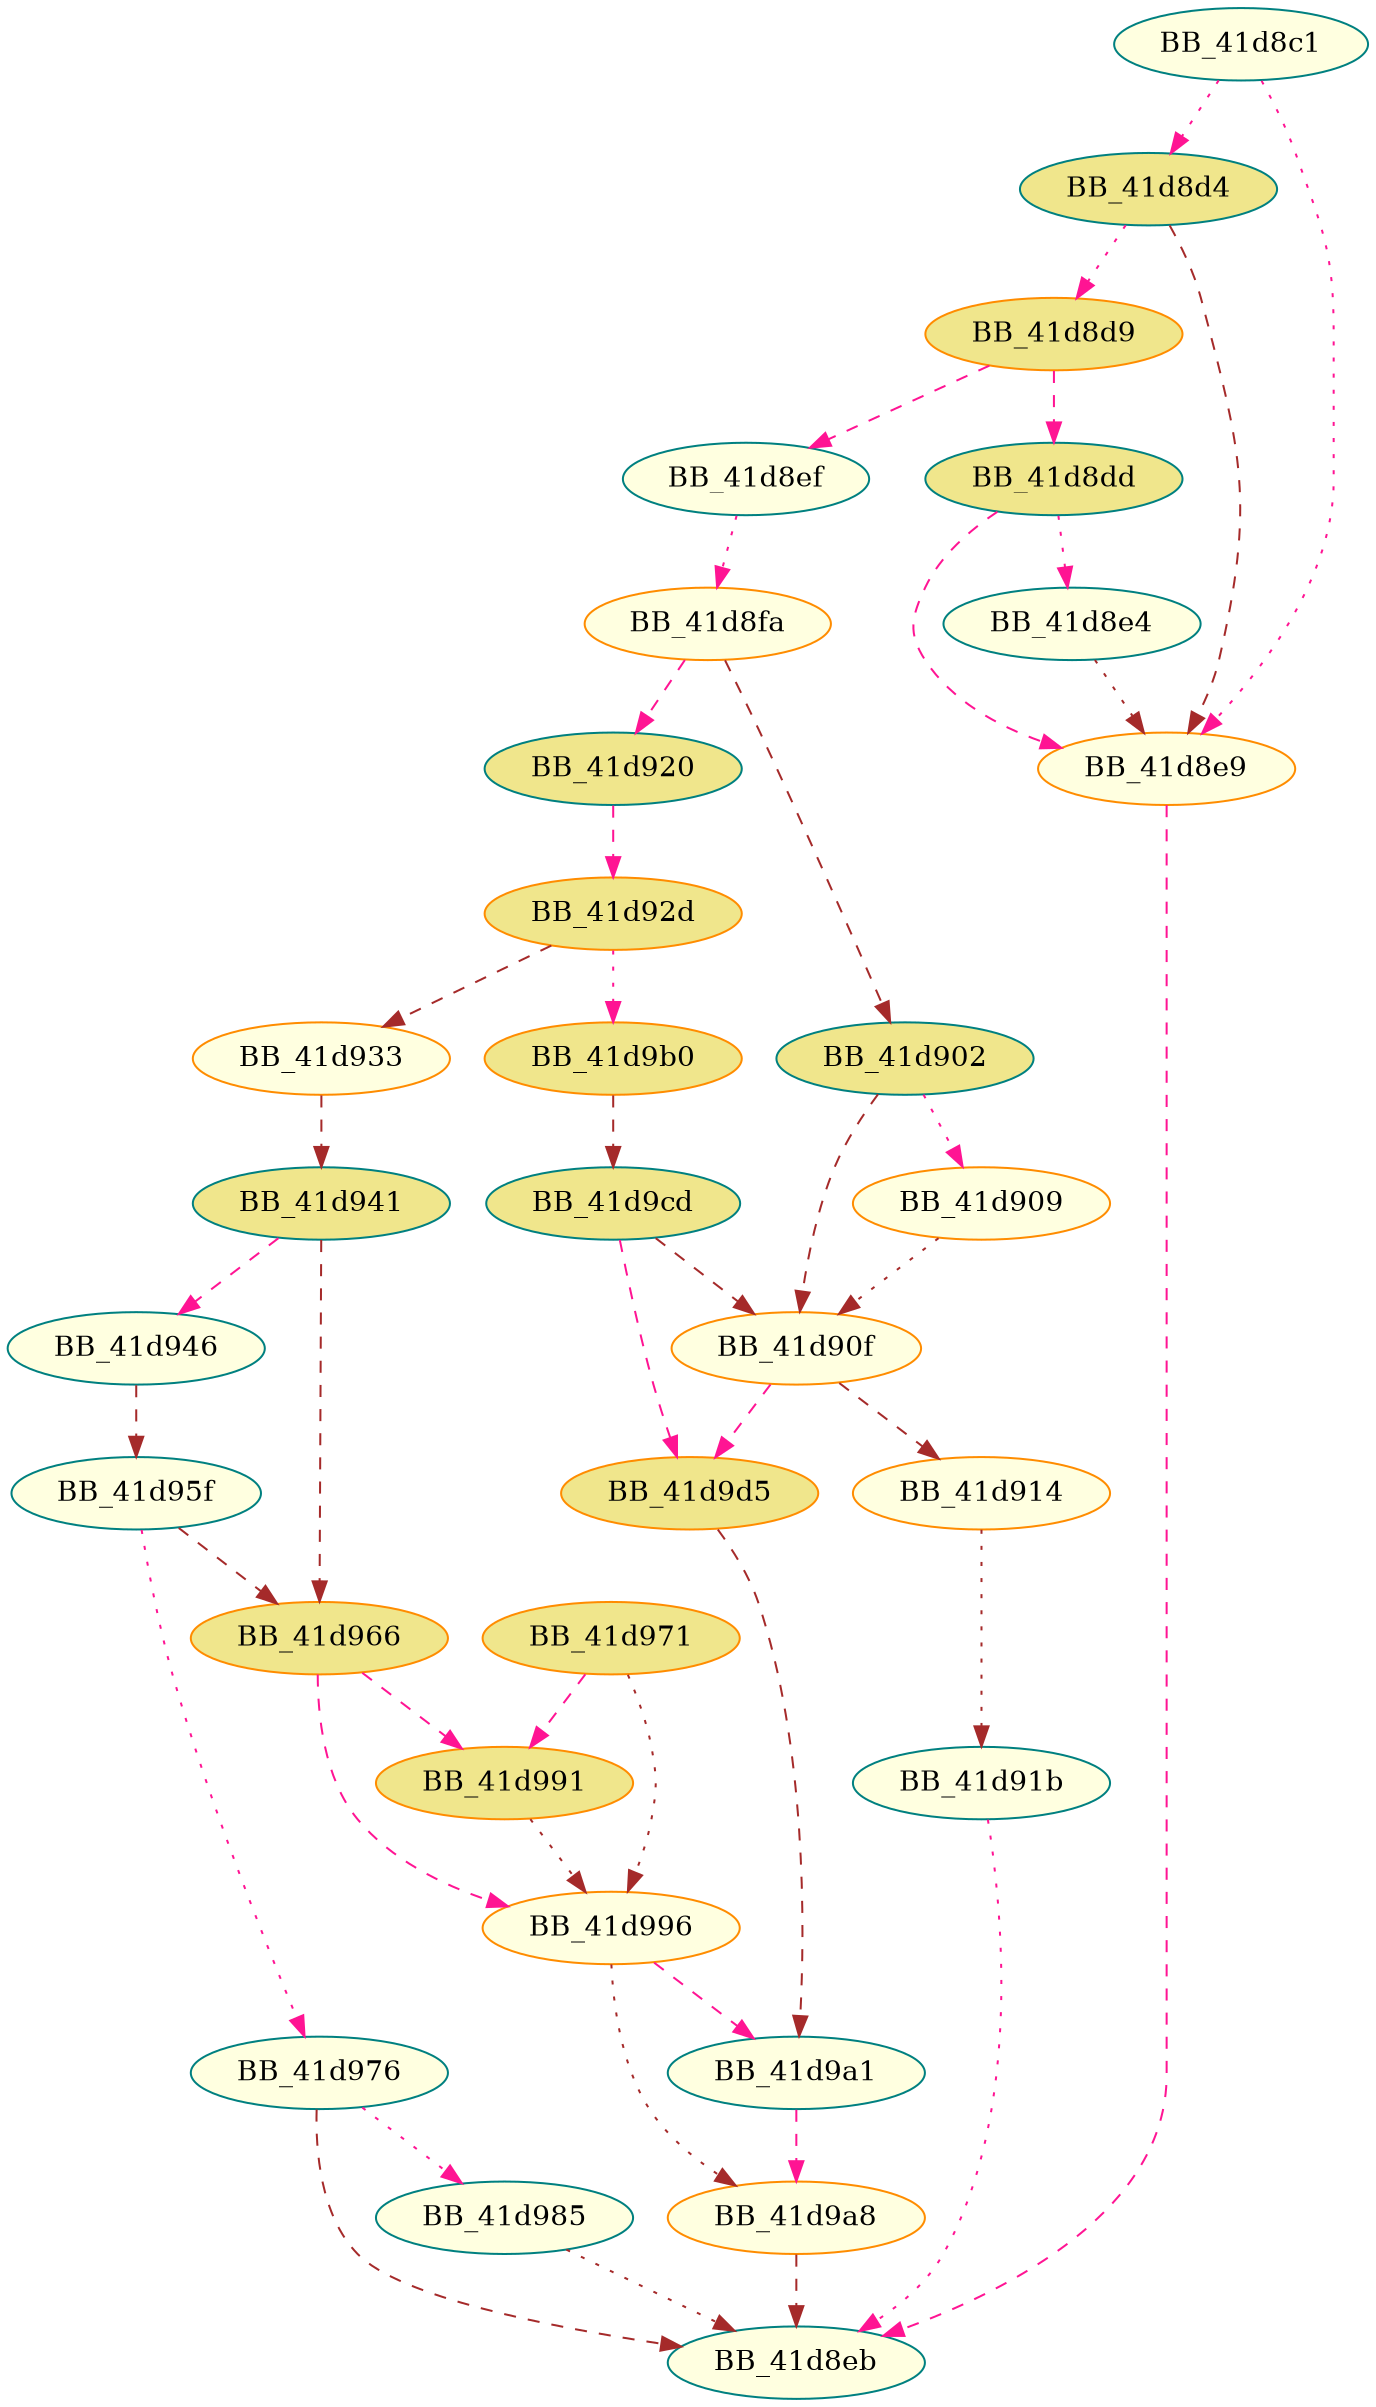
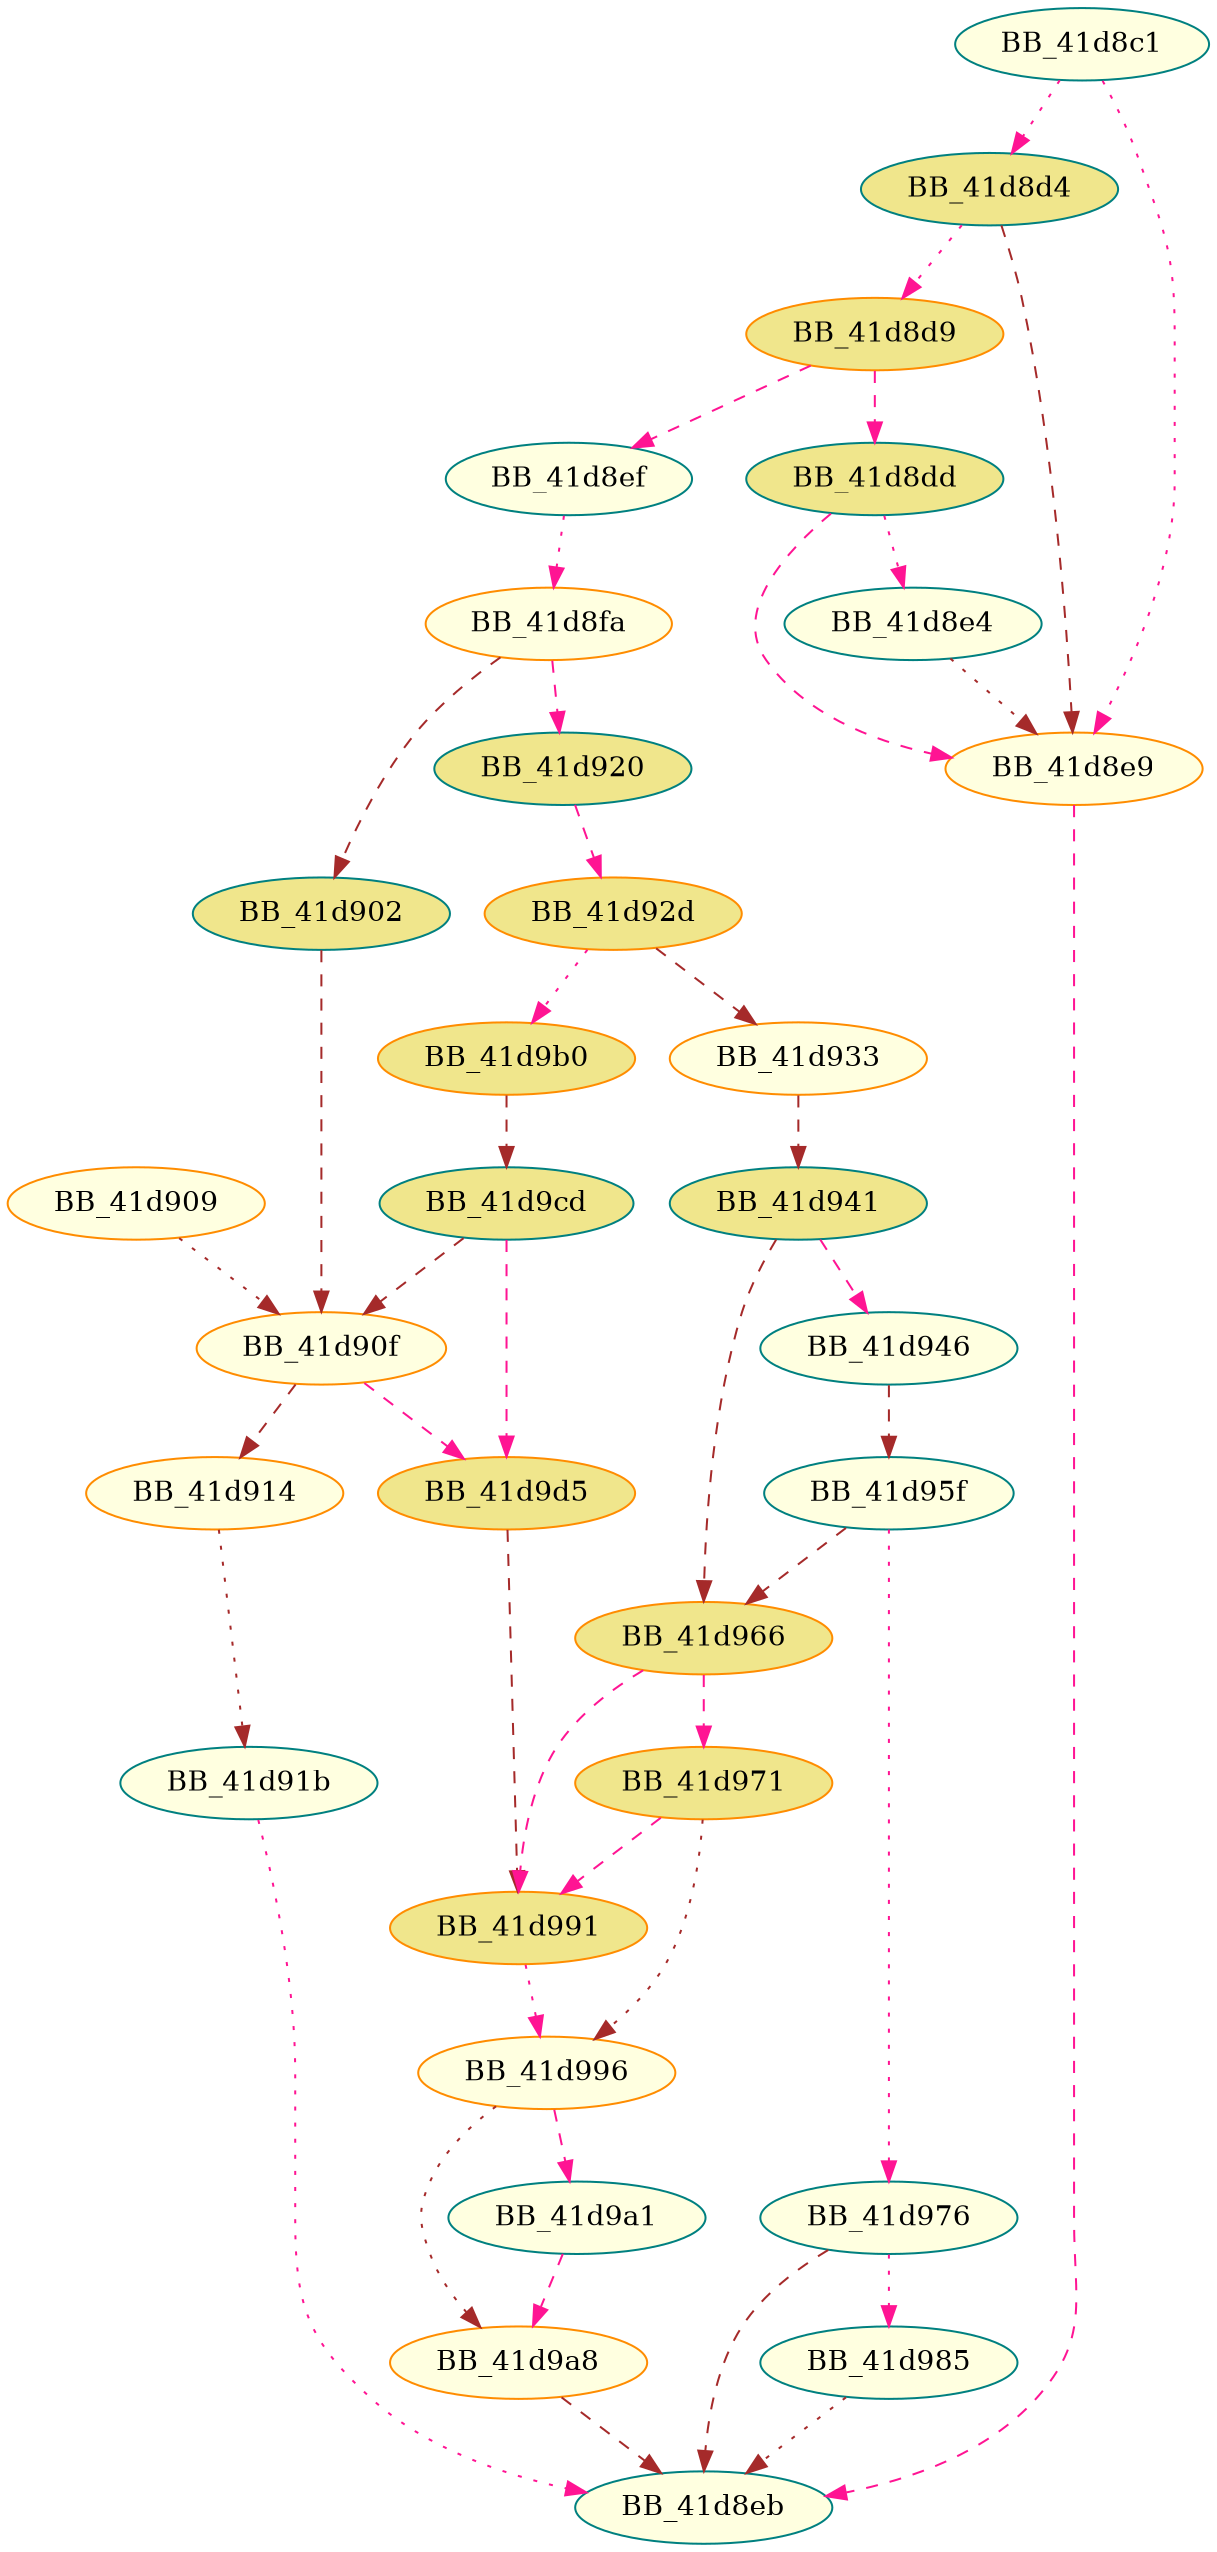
(938, 1122) -> none
(793, 1766) -> (512, 1700)
(359, 1820) -> (704, 1701)
(552, 1847) -> (531, 1991)
